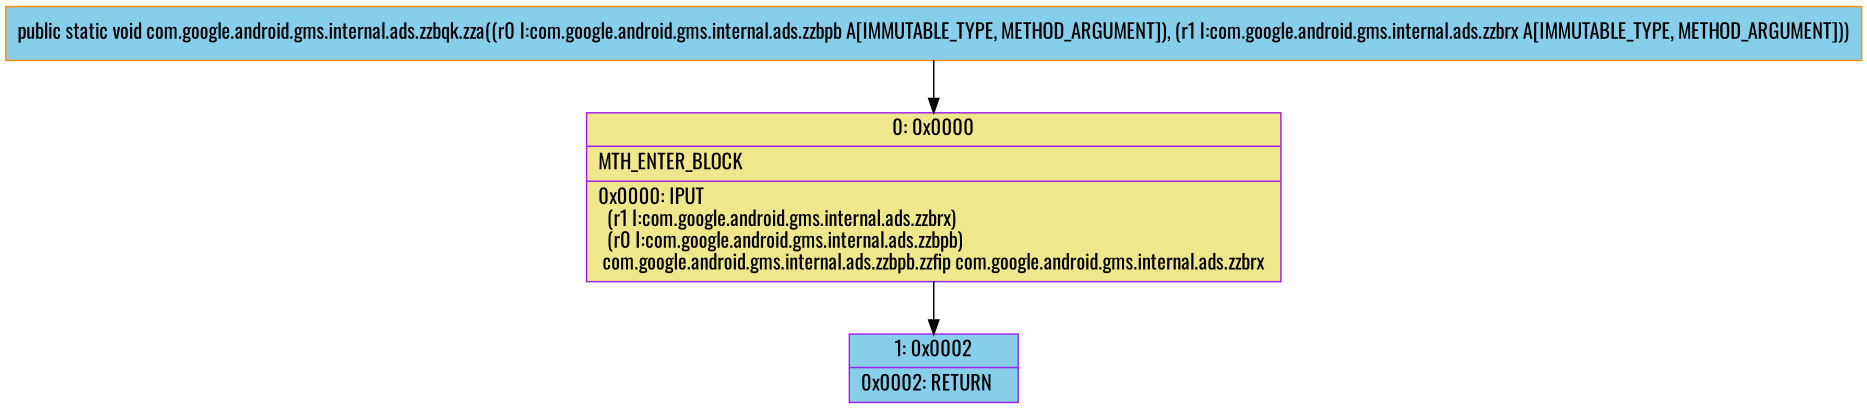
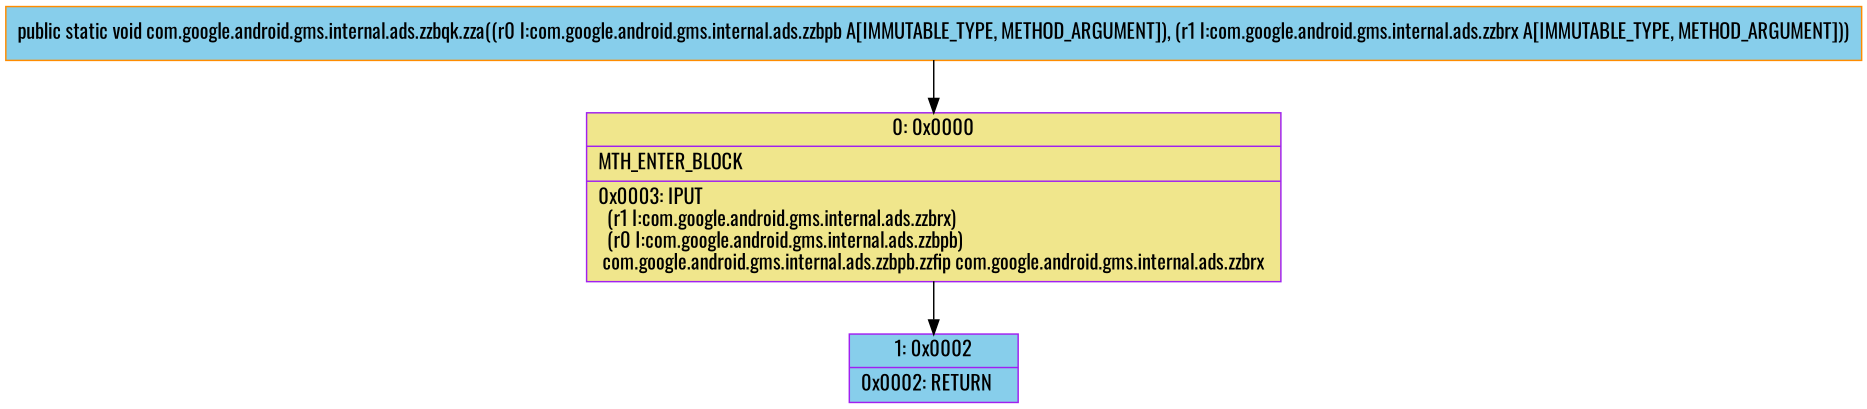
(656, 198) -> (656, 198)
